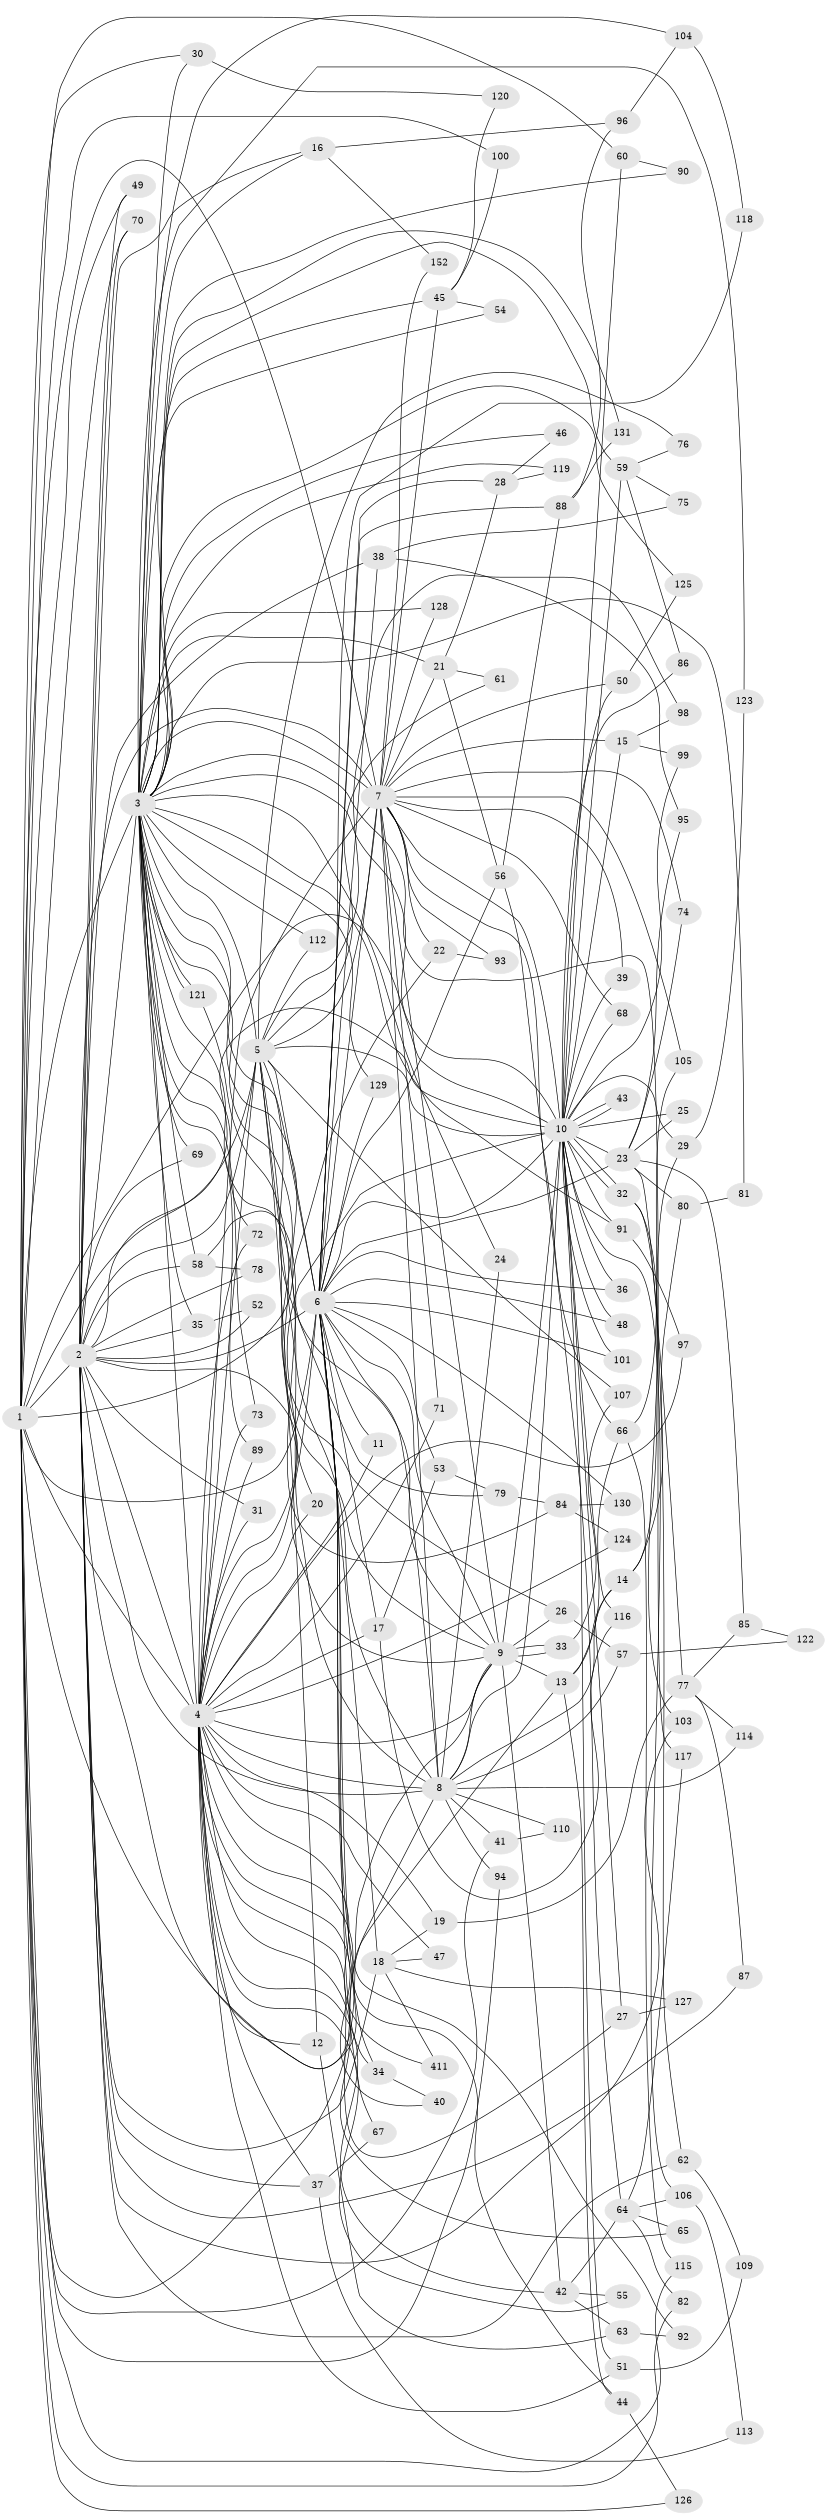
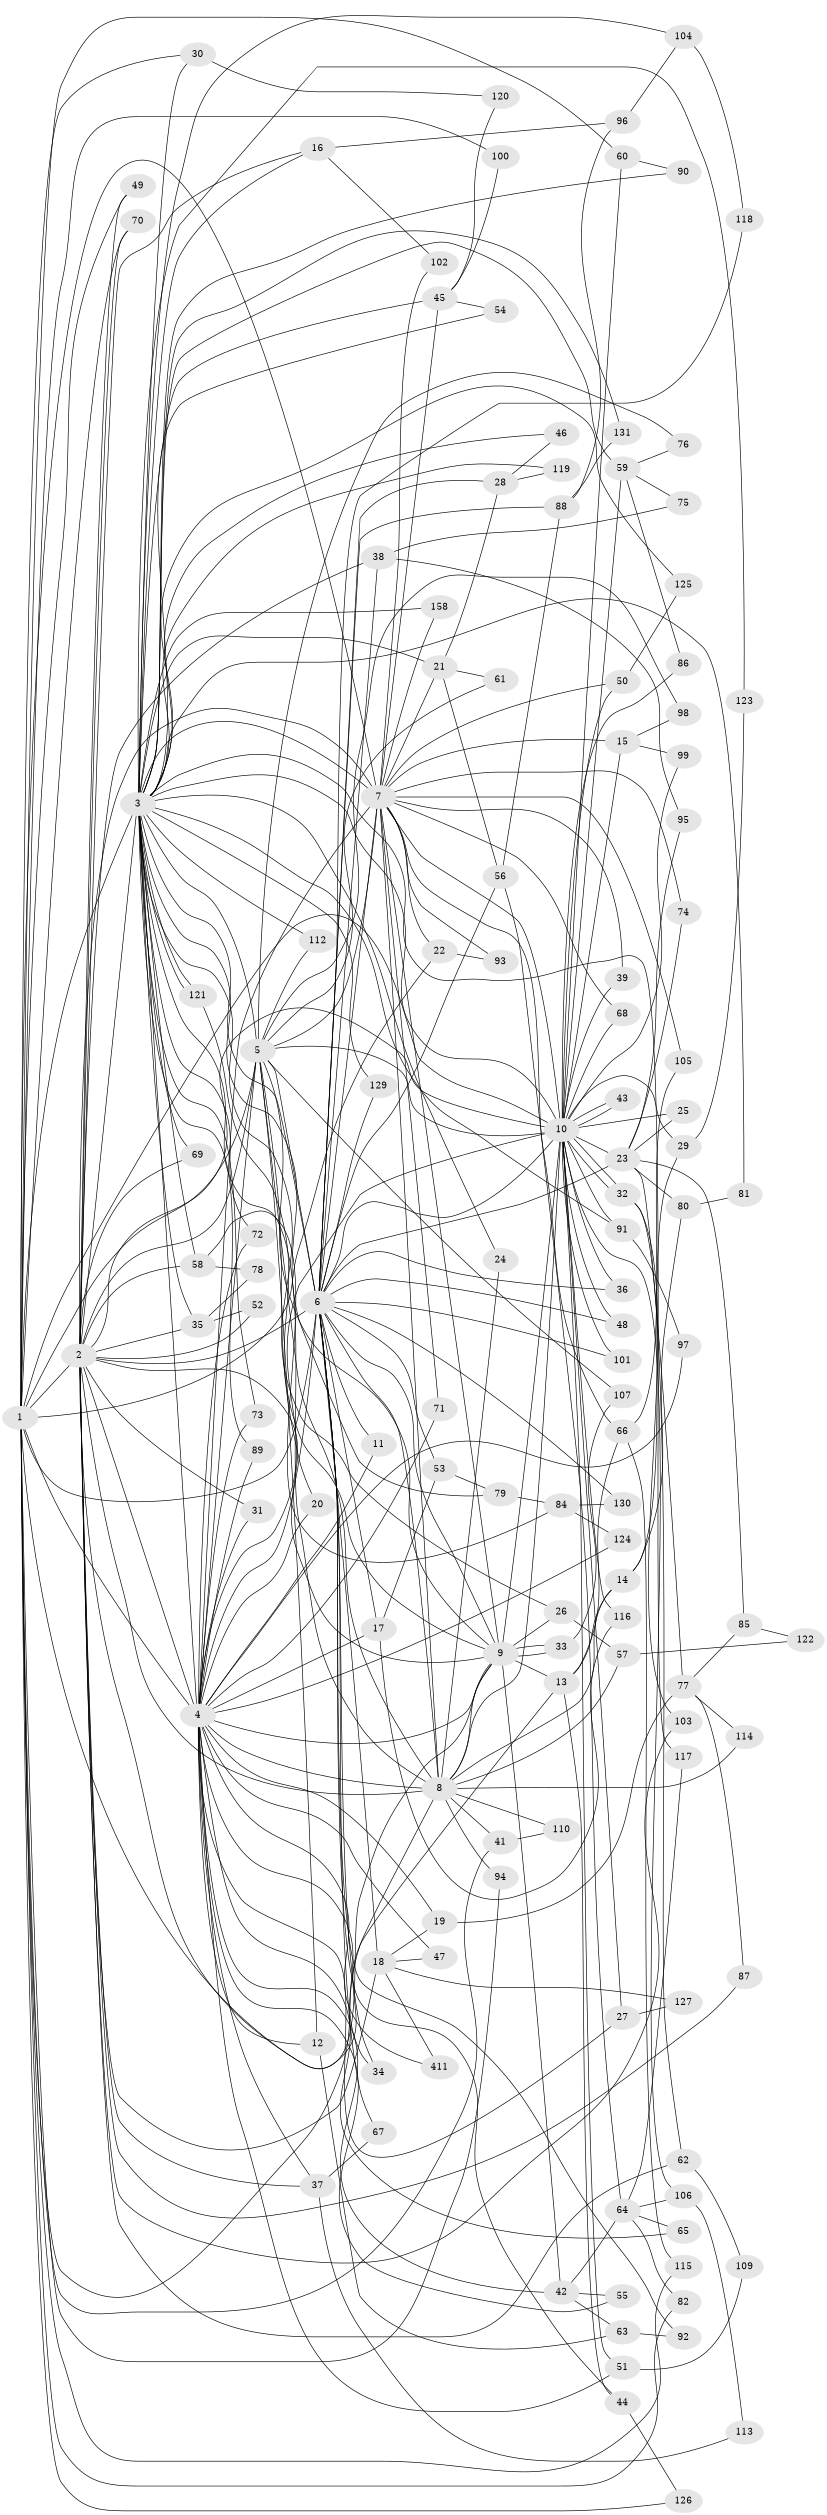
(440, 263) -> (440, 263)
(440, 607) -> (440, 607)
(166, 1309) -> (228, 1298)
(440, 2103) -> none
